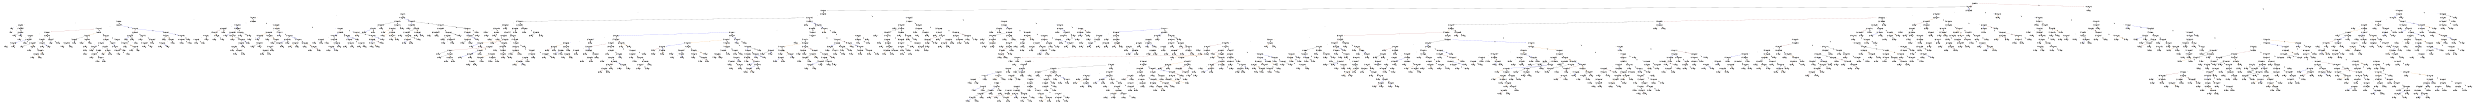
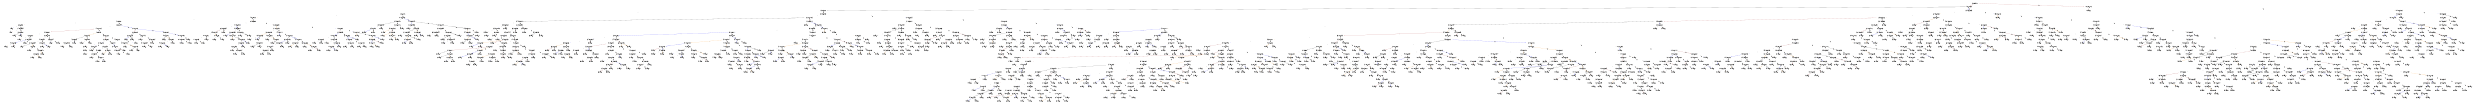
(1960, 32) -> (1958, 34)
